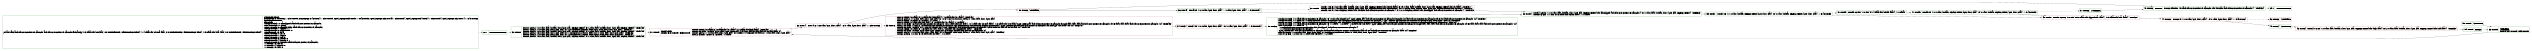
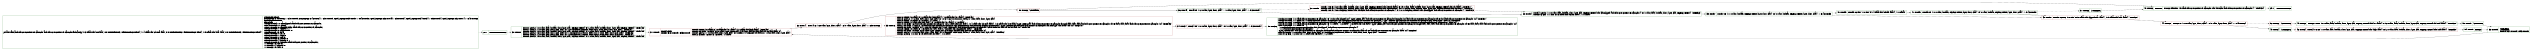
none -> (2377, 24)
